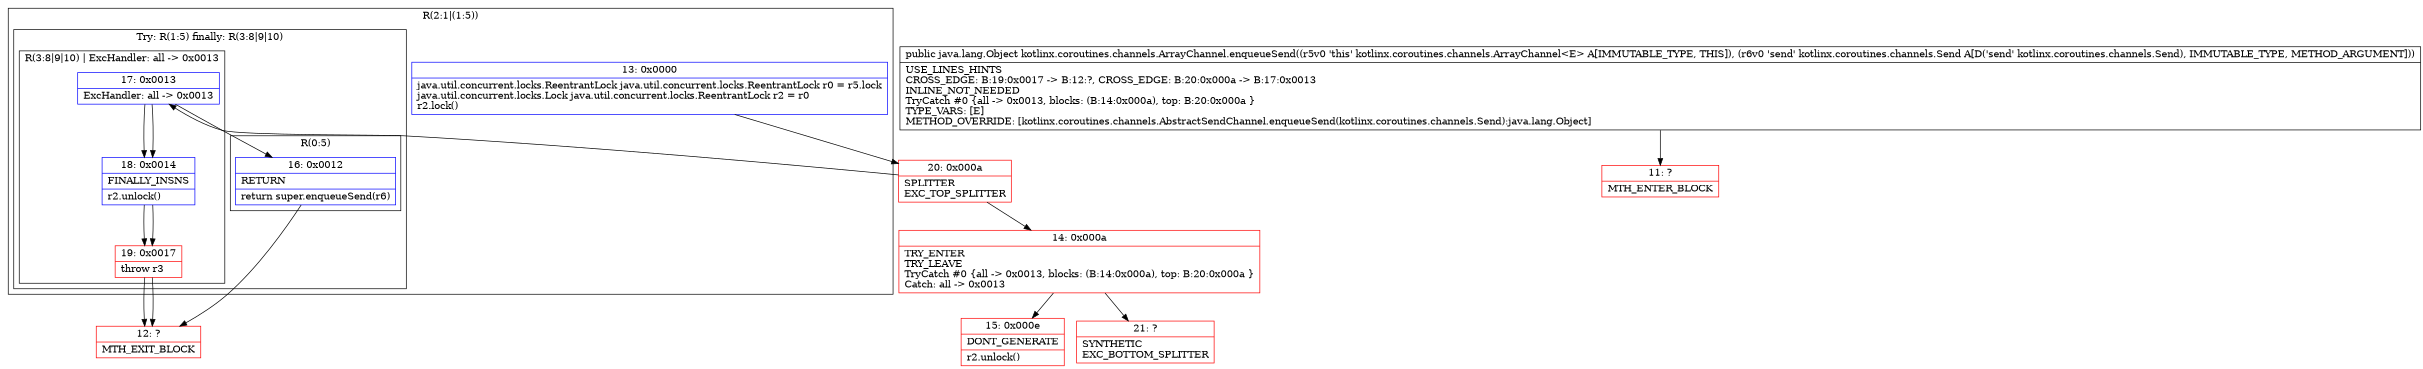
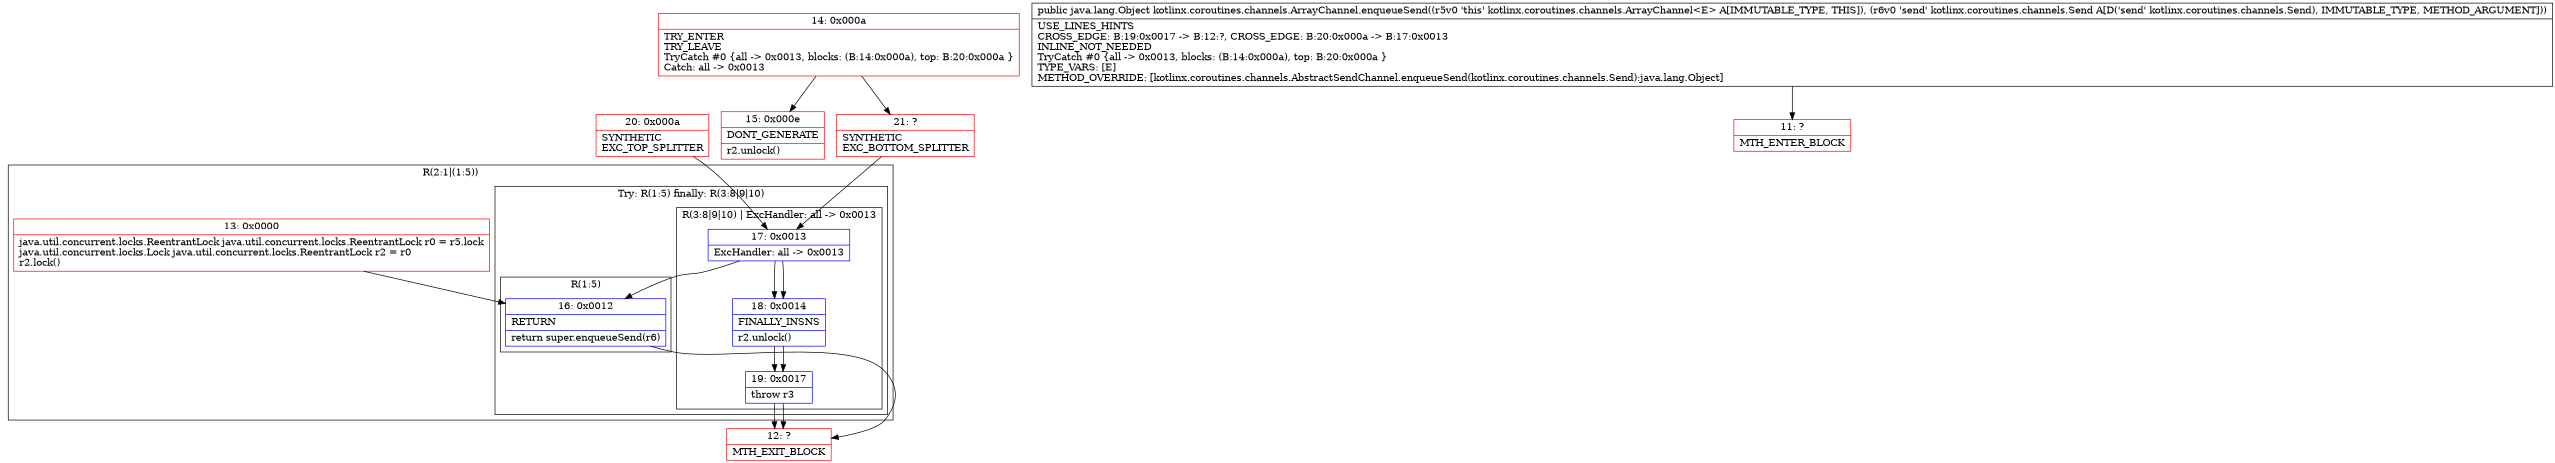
(650, 88) -> (252, 245)
(813, 138) -> (431, 287)
(316, 144) -> (586, 285)
(930, 184) -> (632, 138)
none -> (842, 191)
(1006, 214) -> none
(148, 262) -> (779, 387)
